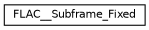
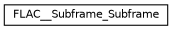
(75, 15) -> (86, 15)
